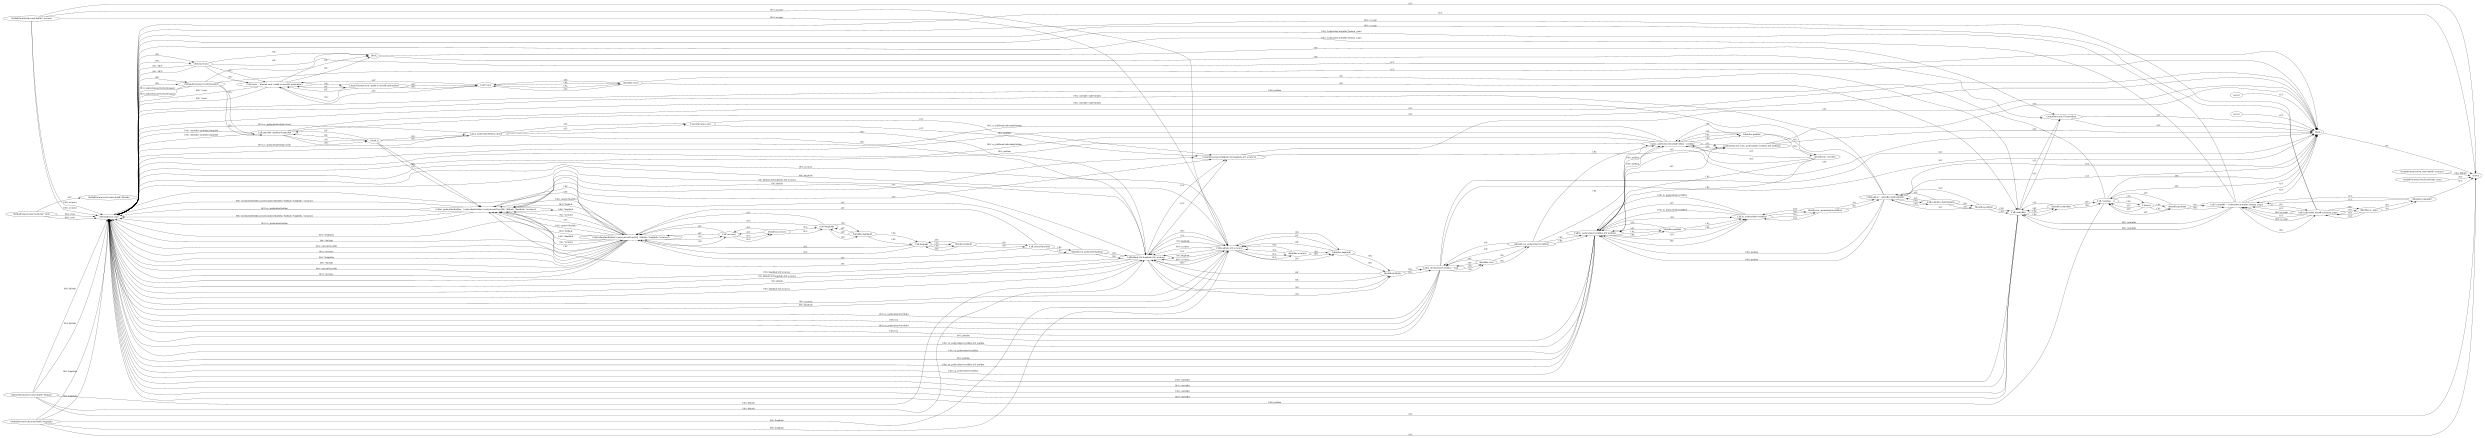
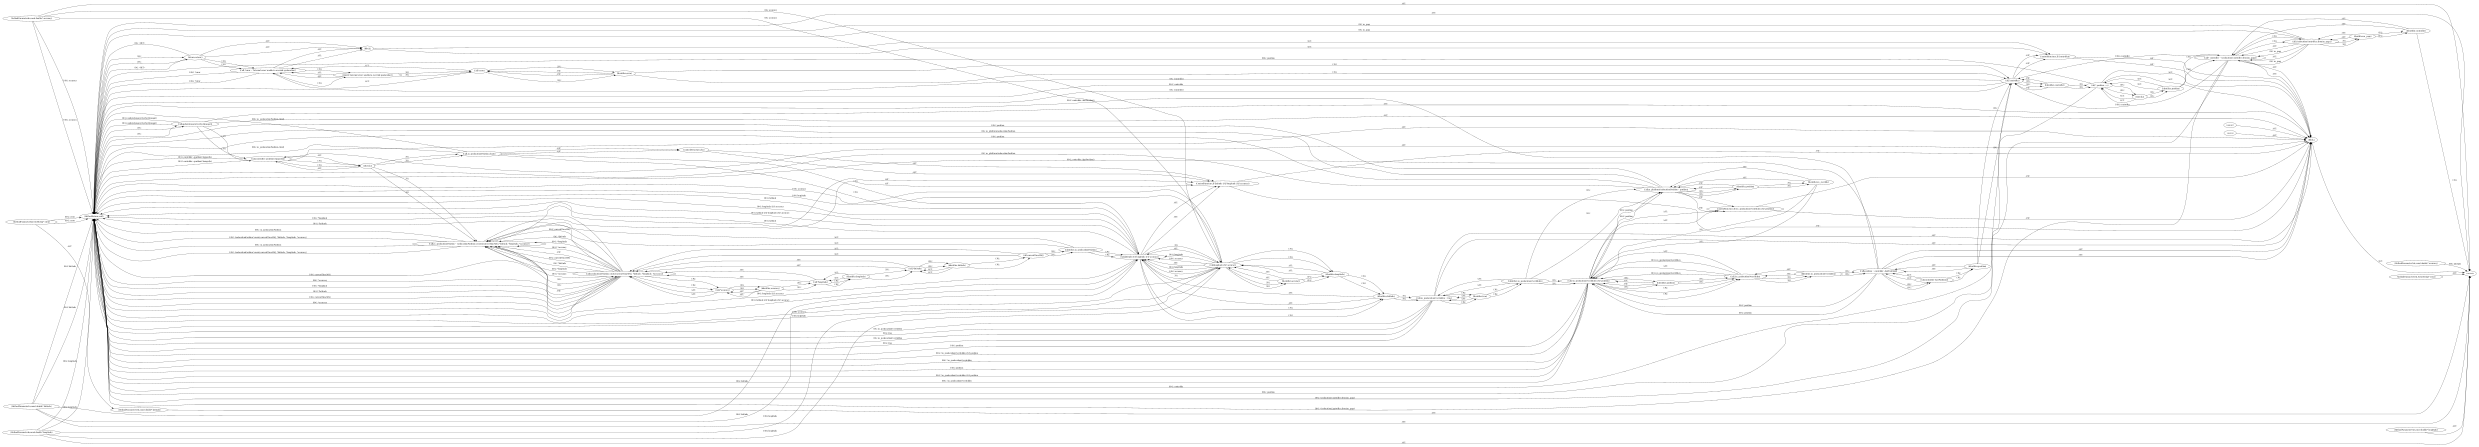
none -> (1368, 414)
none -> (2416, 430)
